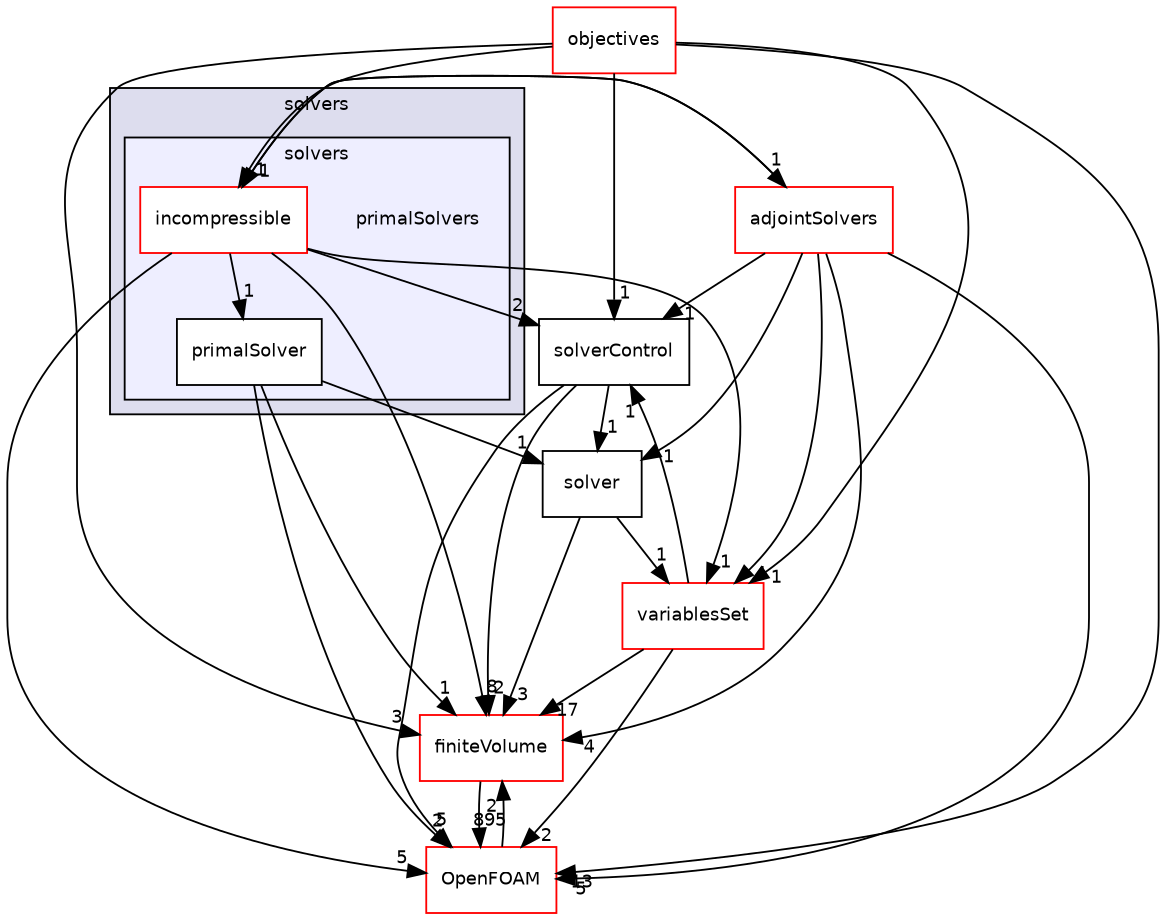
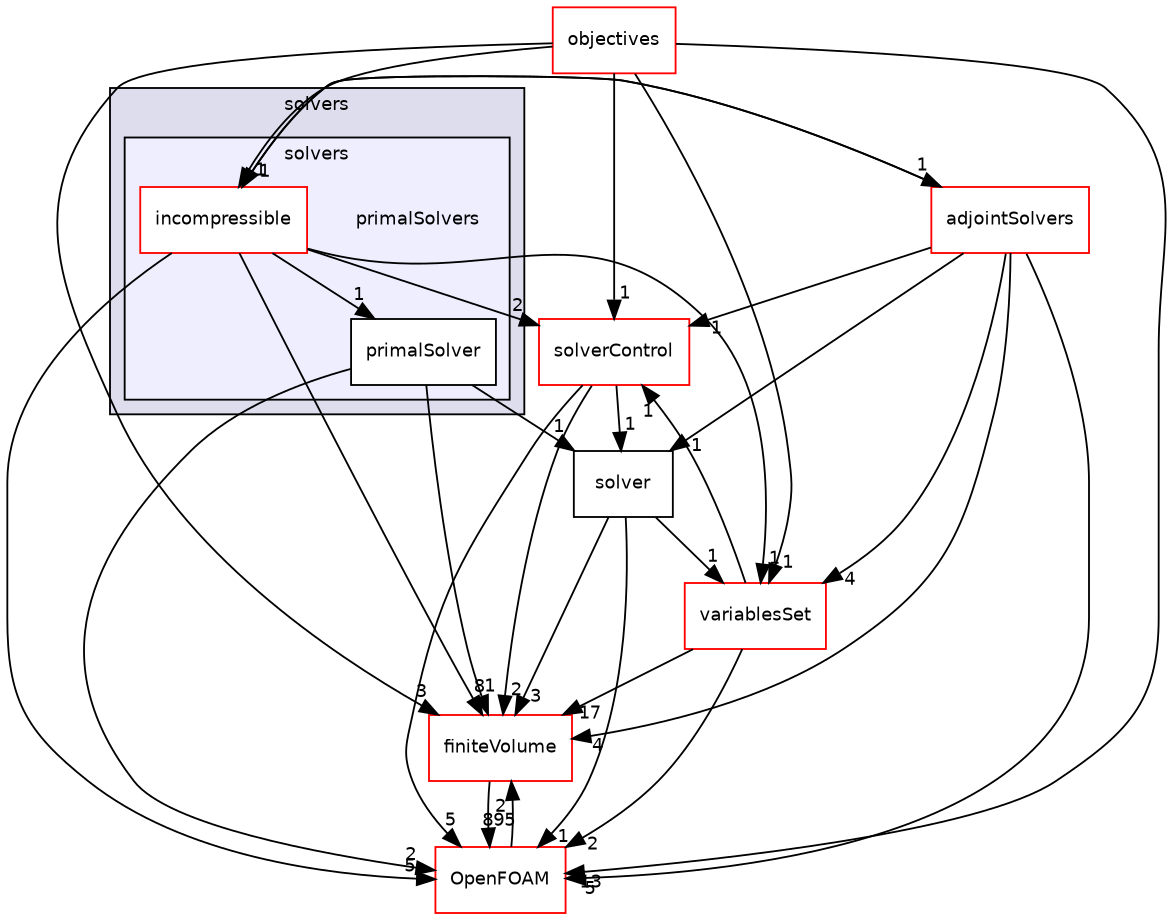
(614, 352) -> (614, 352)
none -> (620, 667)
